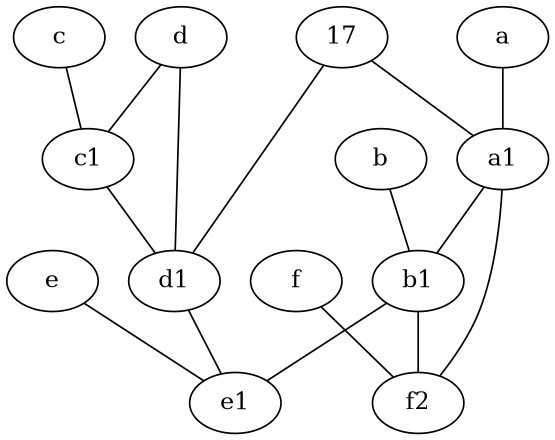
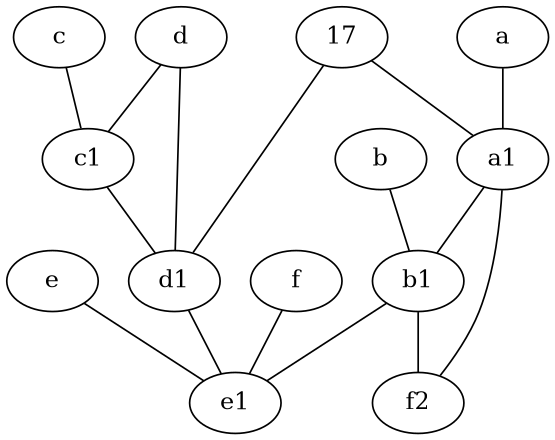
(357, 342) -> (266, 342)
